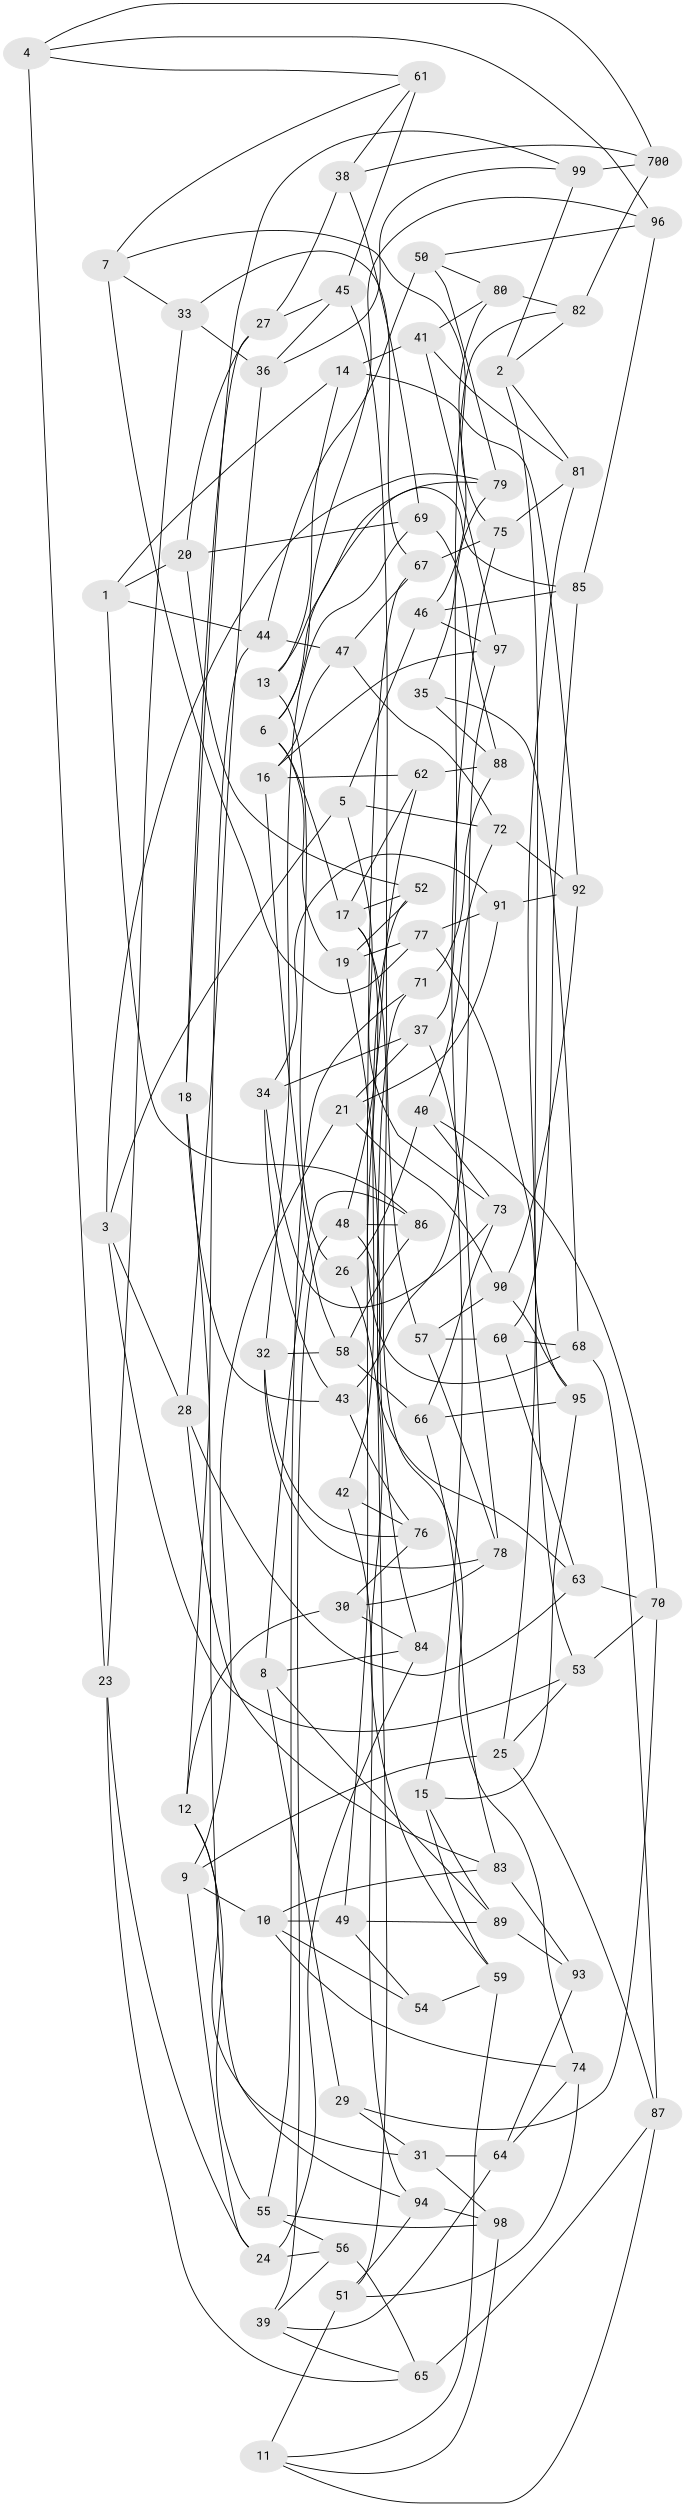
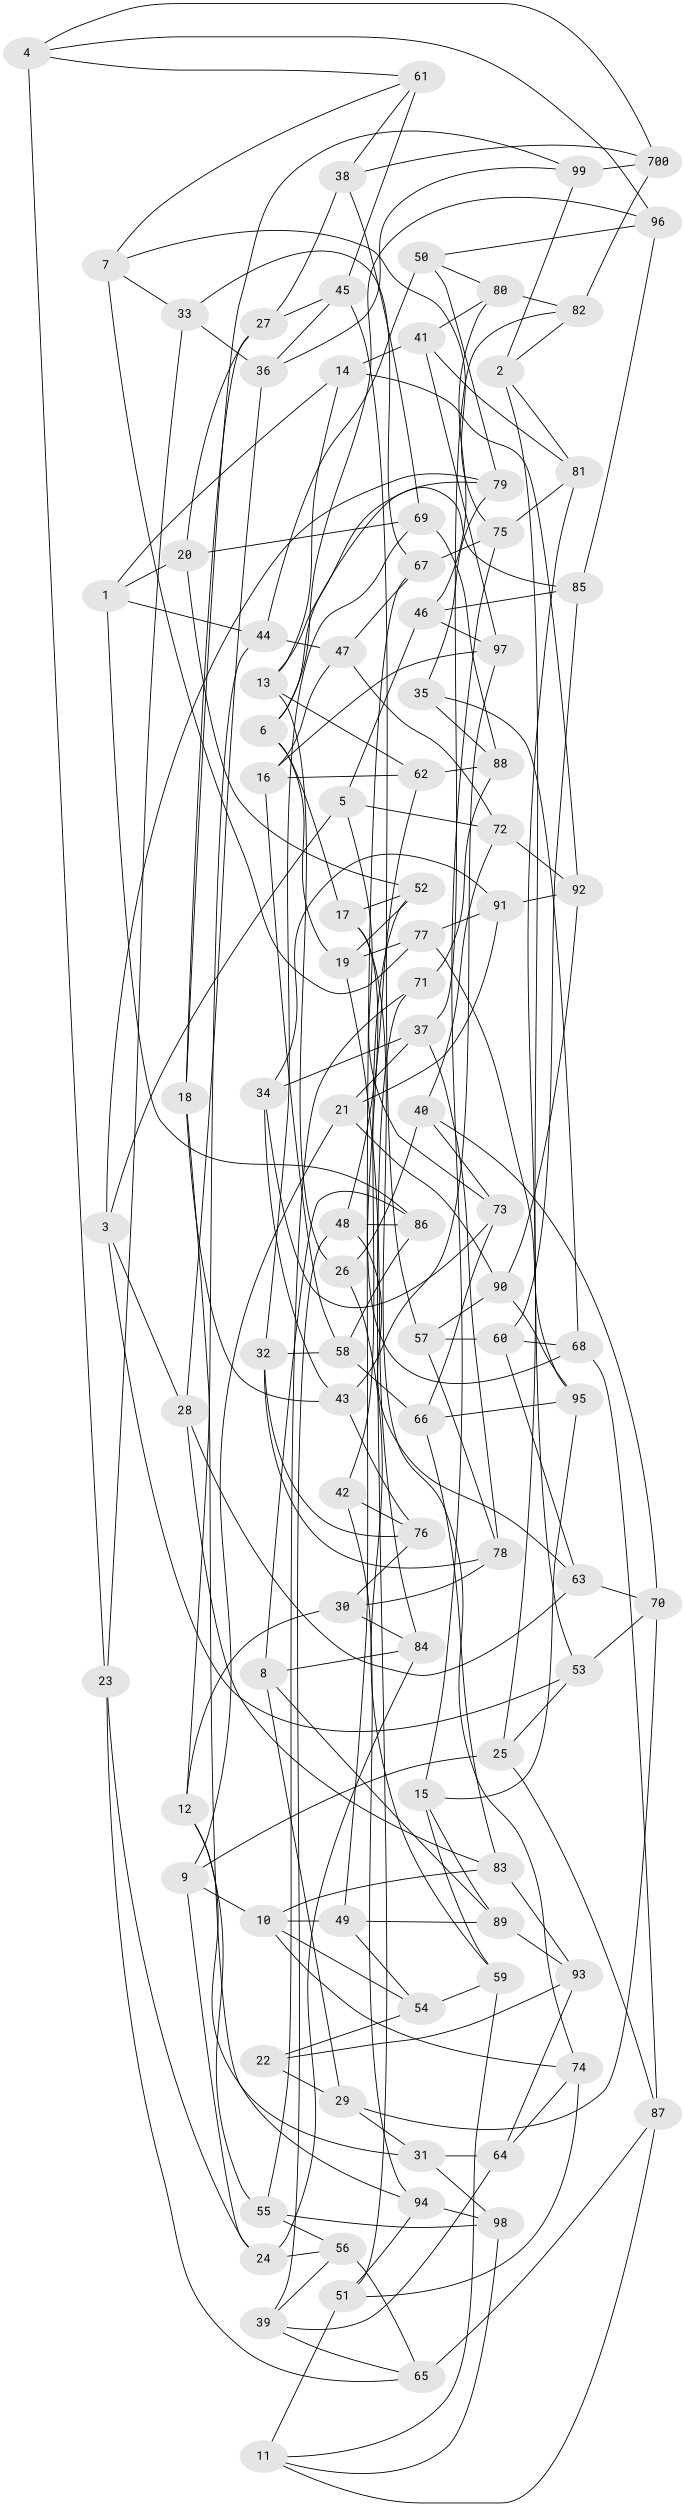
(381, 848) -> (343, 729)
none -> (264, 2061)
